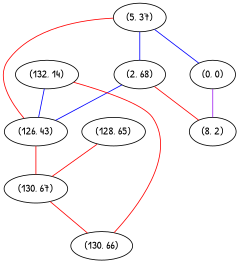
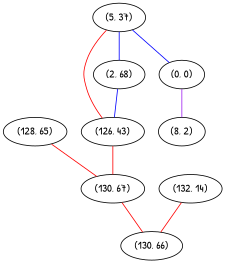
(41, 103) -> none
(177, 103) -> none
